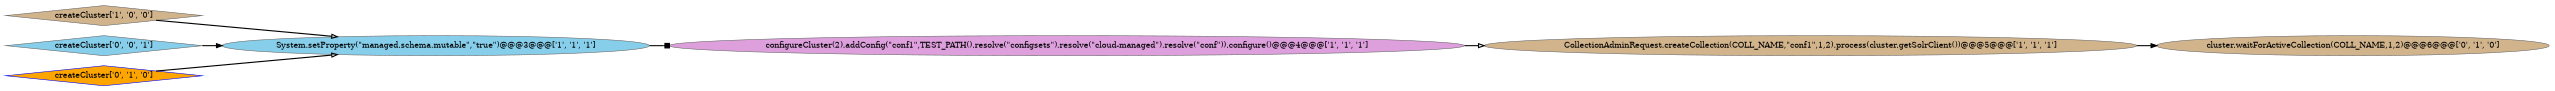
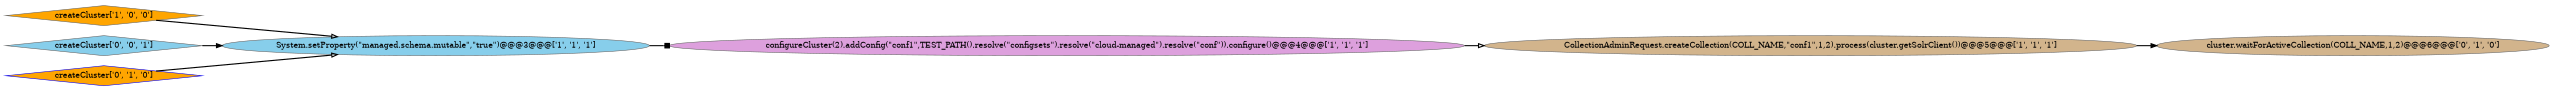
(104, 16) -> (104, 16)
